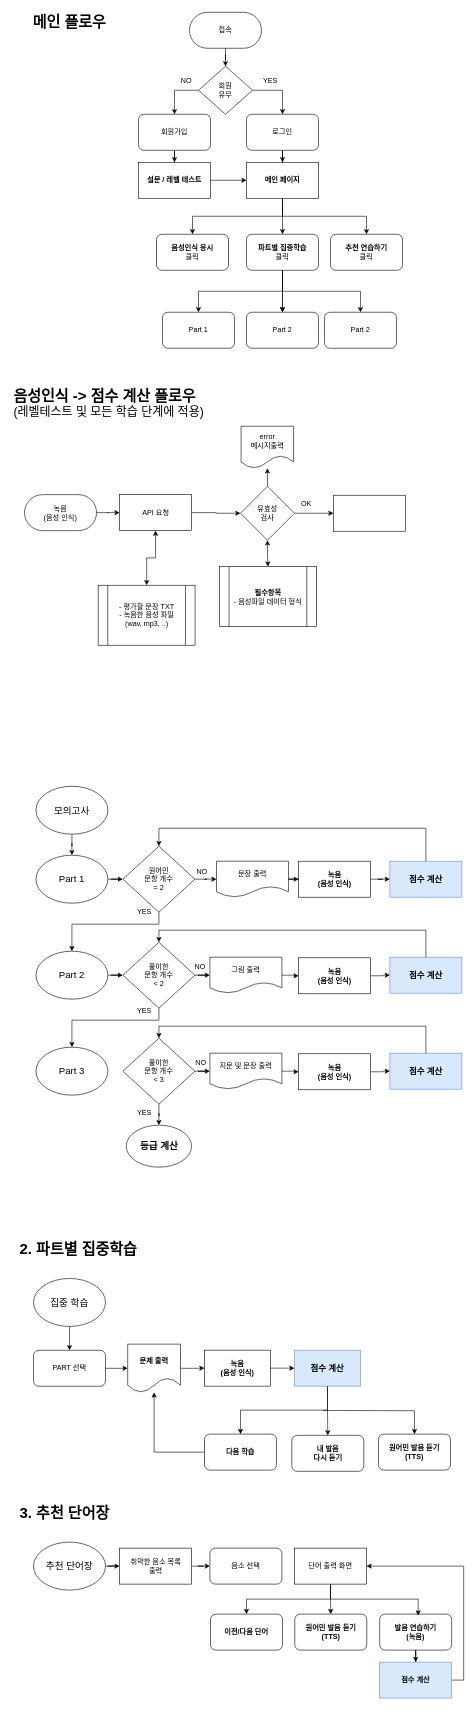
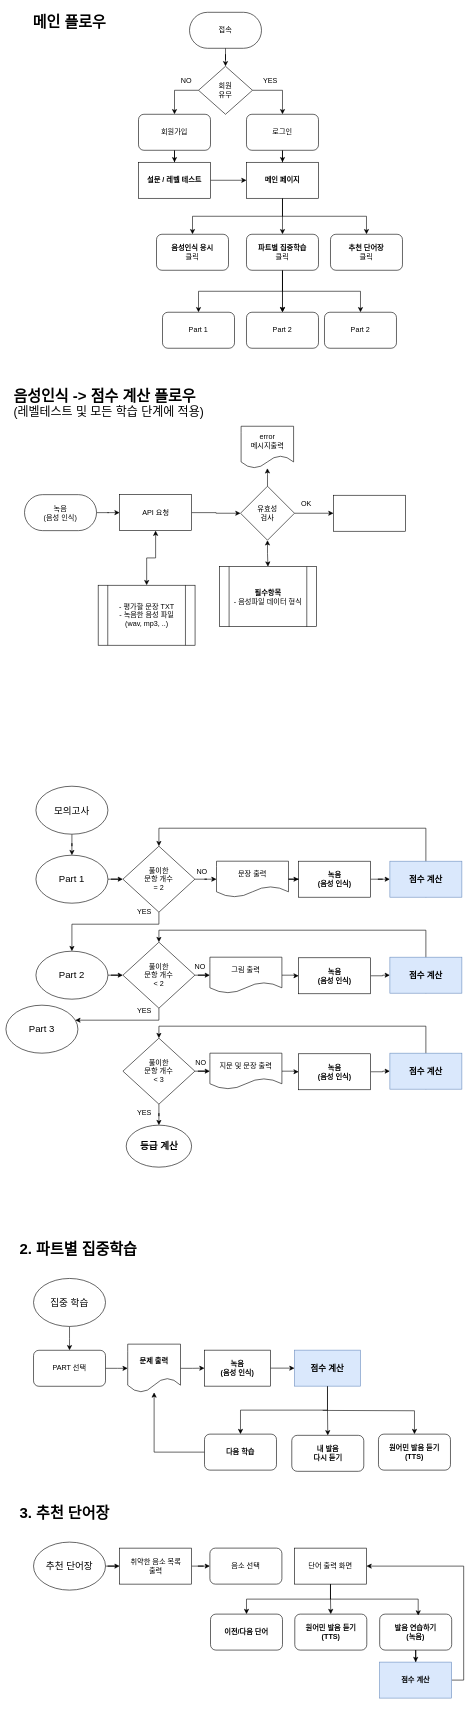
(366, 252) -> (366, 252)
(159, 879) -> (159, 879)
(72, 1071) -> (42, 1029)
